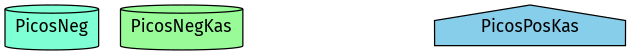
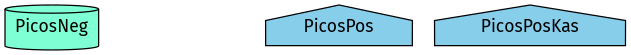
(182, 27) -> none
none -> (339, 27)
